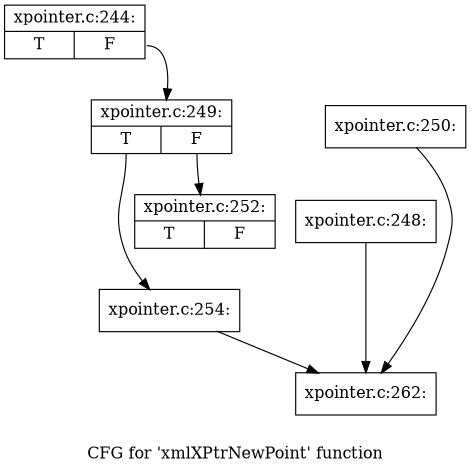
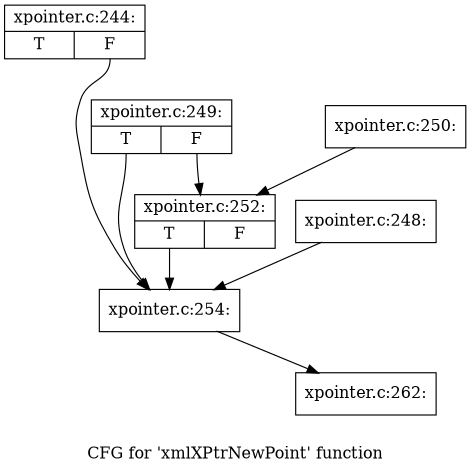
(165, 62) -> (84, 171)
(444, 257) -> (311, 169)
none -> (170, 263)
(366, 302) -> (273, 264)
